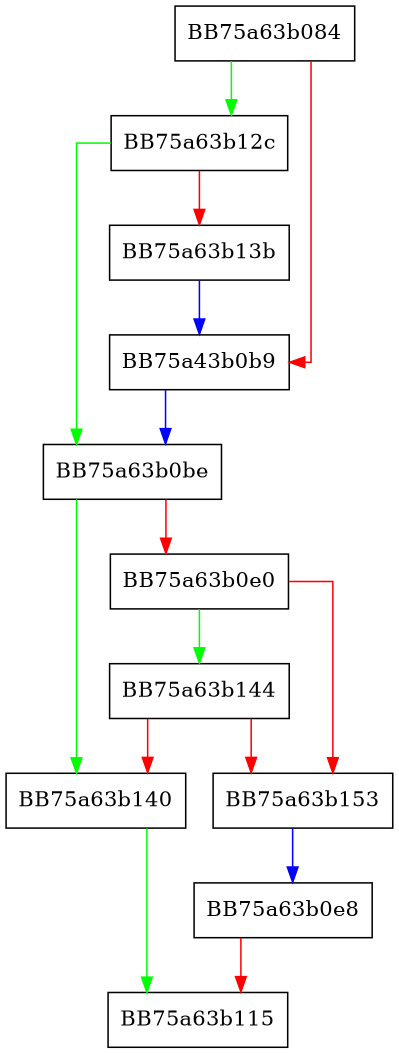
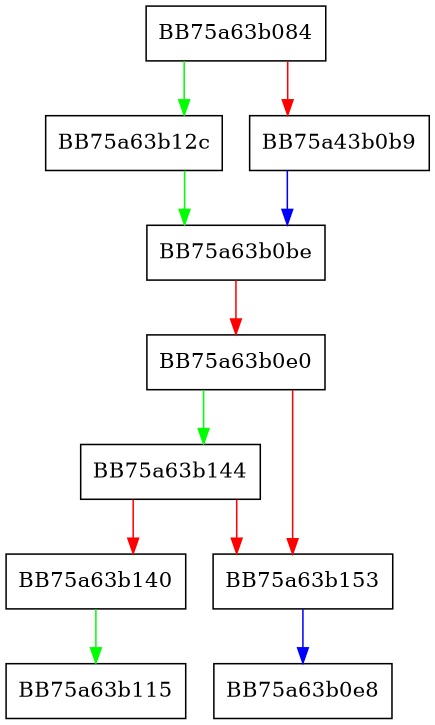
(199, 253) -> none
(76, 629) -> none
(241, 957) -> none
